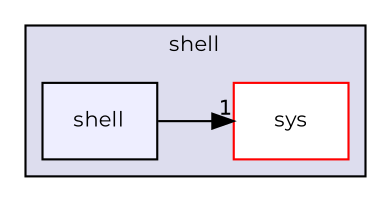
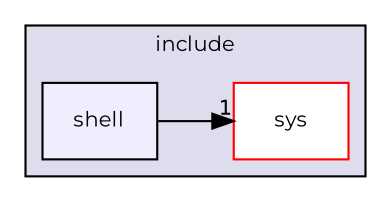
(196, 46) -> (196, 46)
